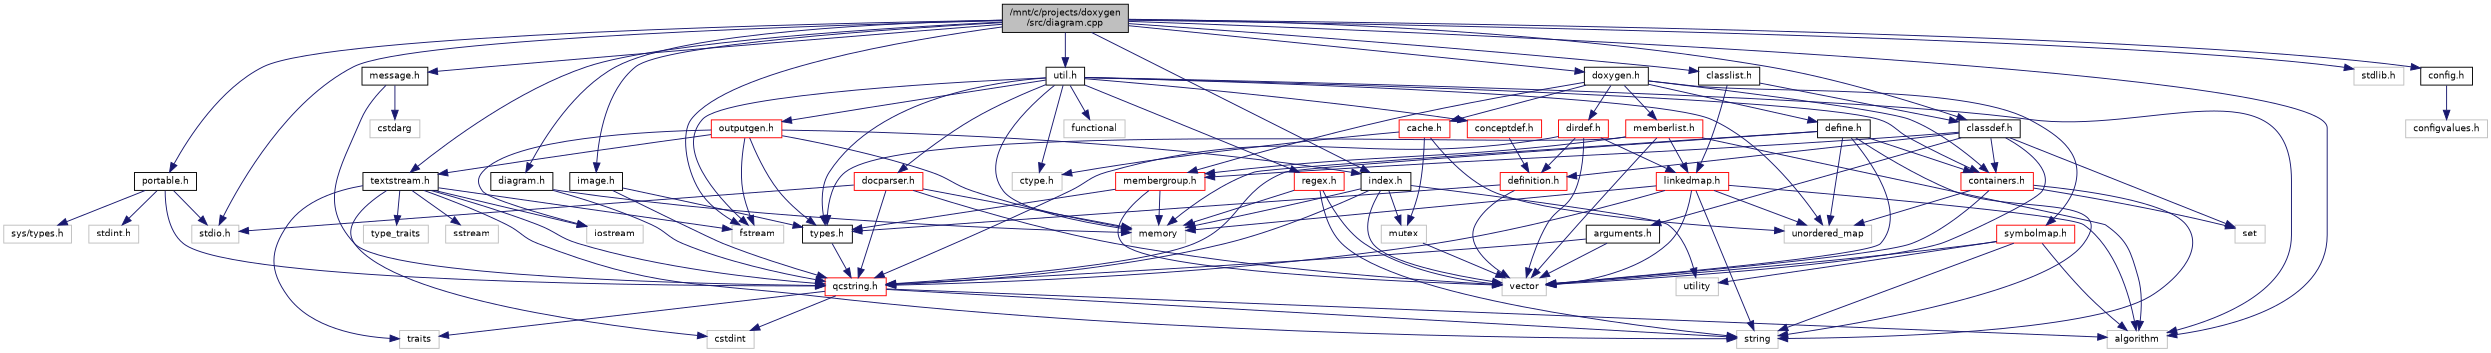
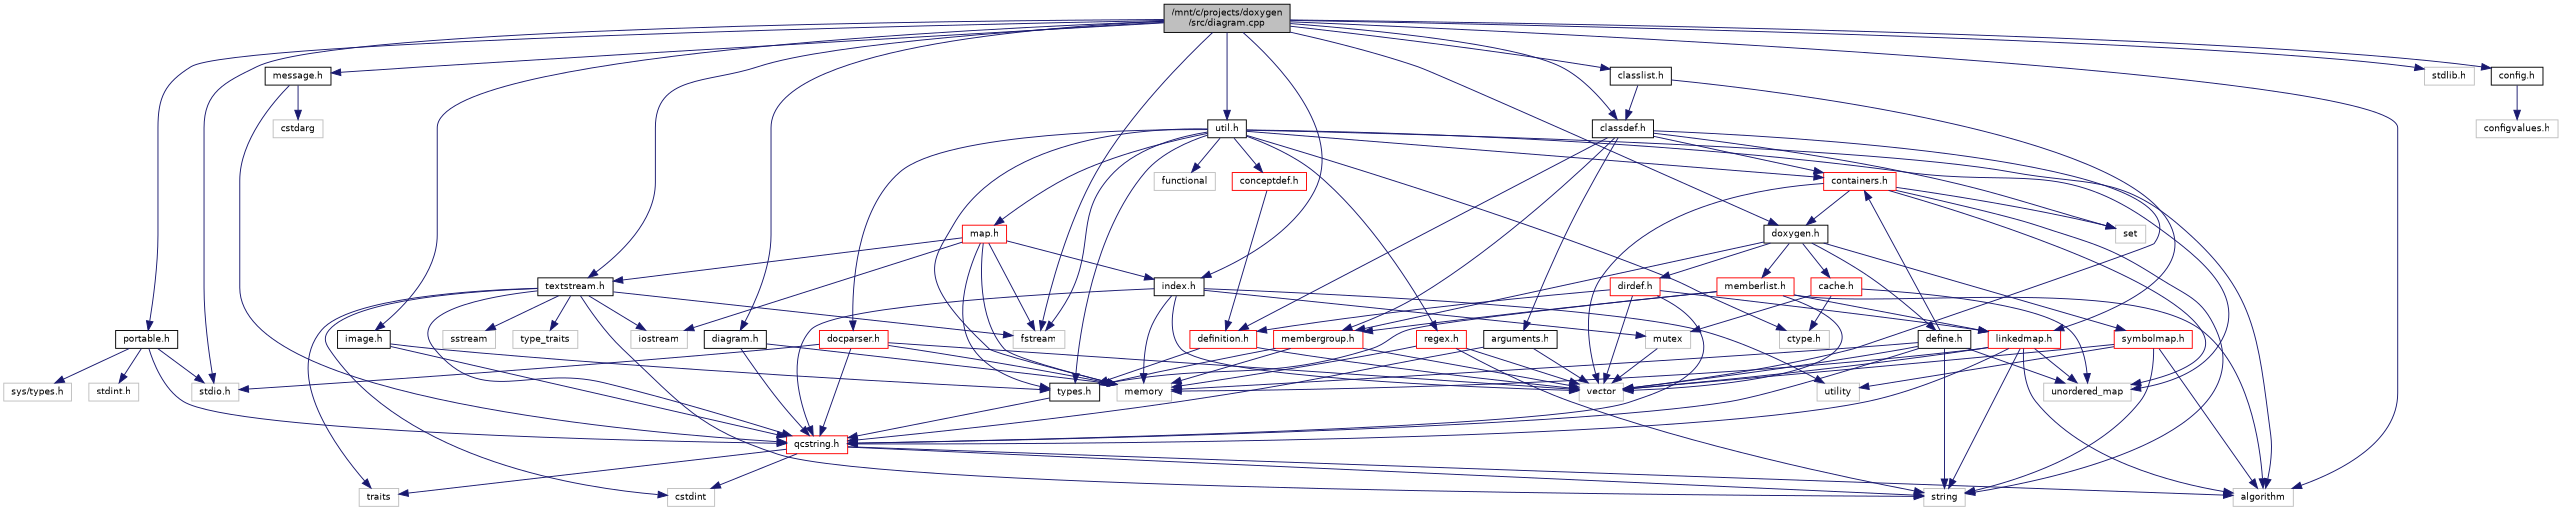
(1874, 112) -> (1832, 205)
(747, 129) -> (984, 234)
